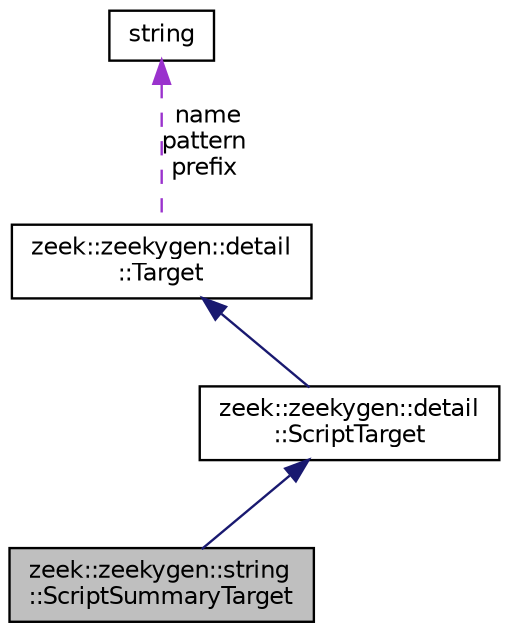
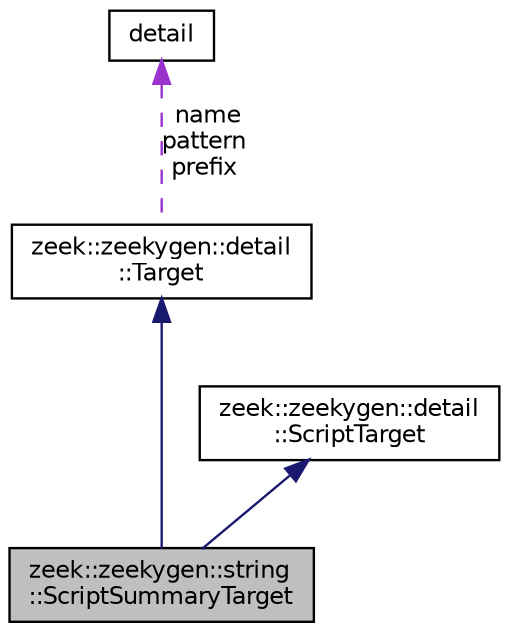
(162, 36) -> (162, 36)
(265, 351) -> (162, 435)
